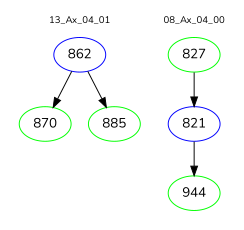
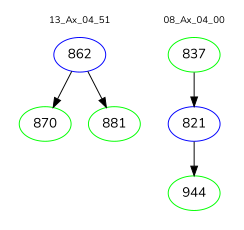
(80, 21) -> (80, 21)
(194, 55) -> (194, 55)
(114, 124) -> (114, 124)
